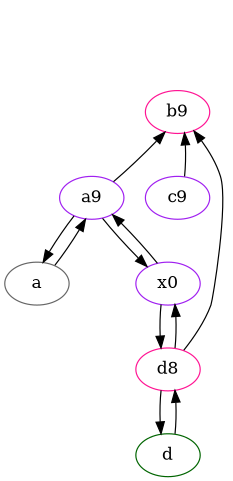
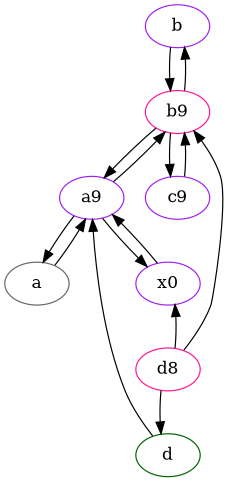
none -> (178, 26)
none -> (134, 148)
none -> (170, 149)
(160, 320) -> none
(176, 418) -> (109, 338)
